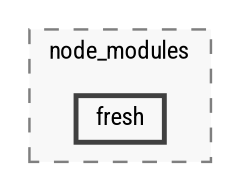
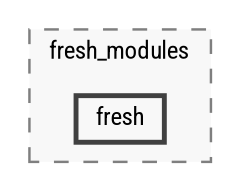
(120, 53) -> (120, 53)
